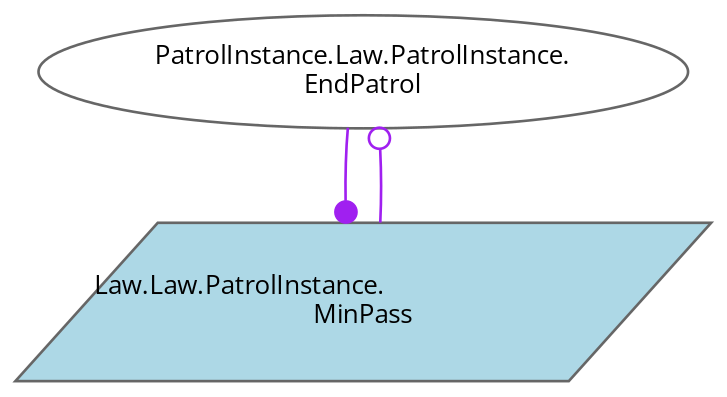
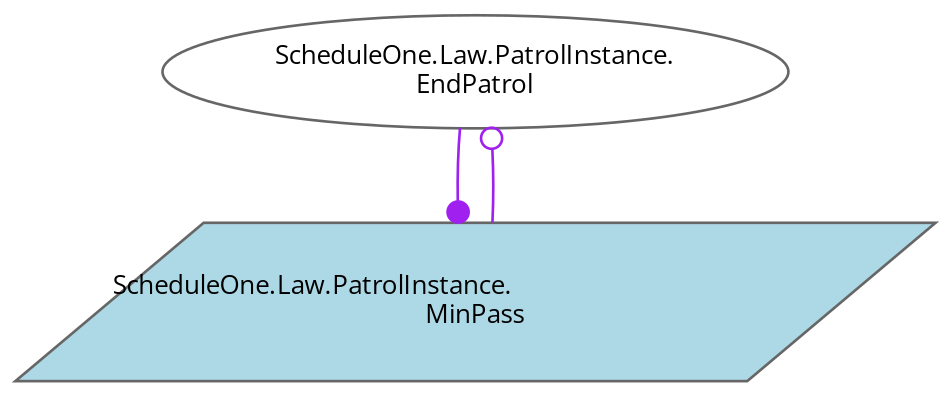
(363, 72) -> (475, 72)
(363, 302) -> (475, 302)
